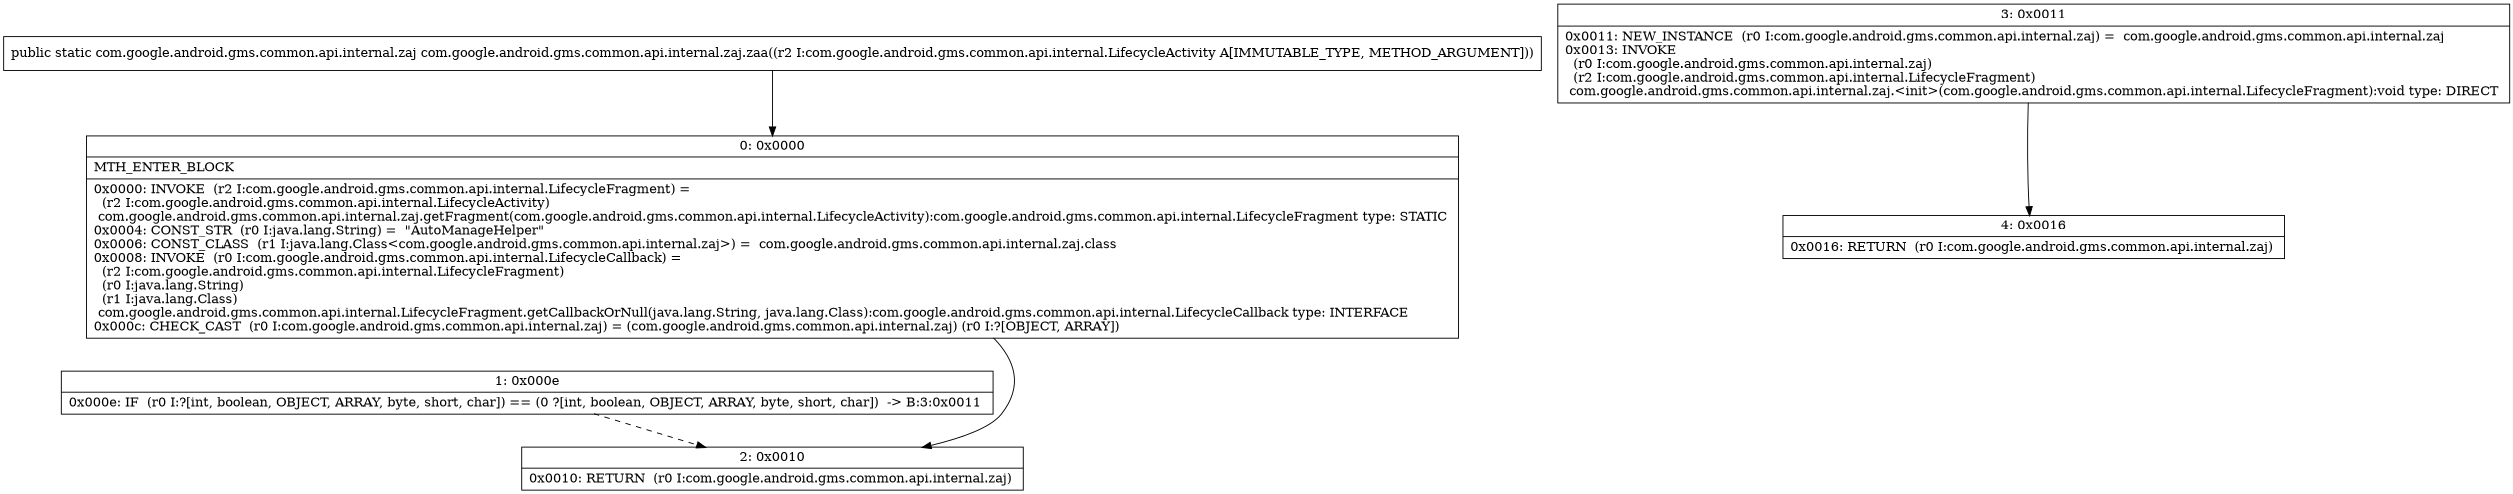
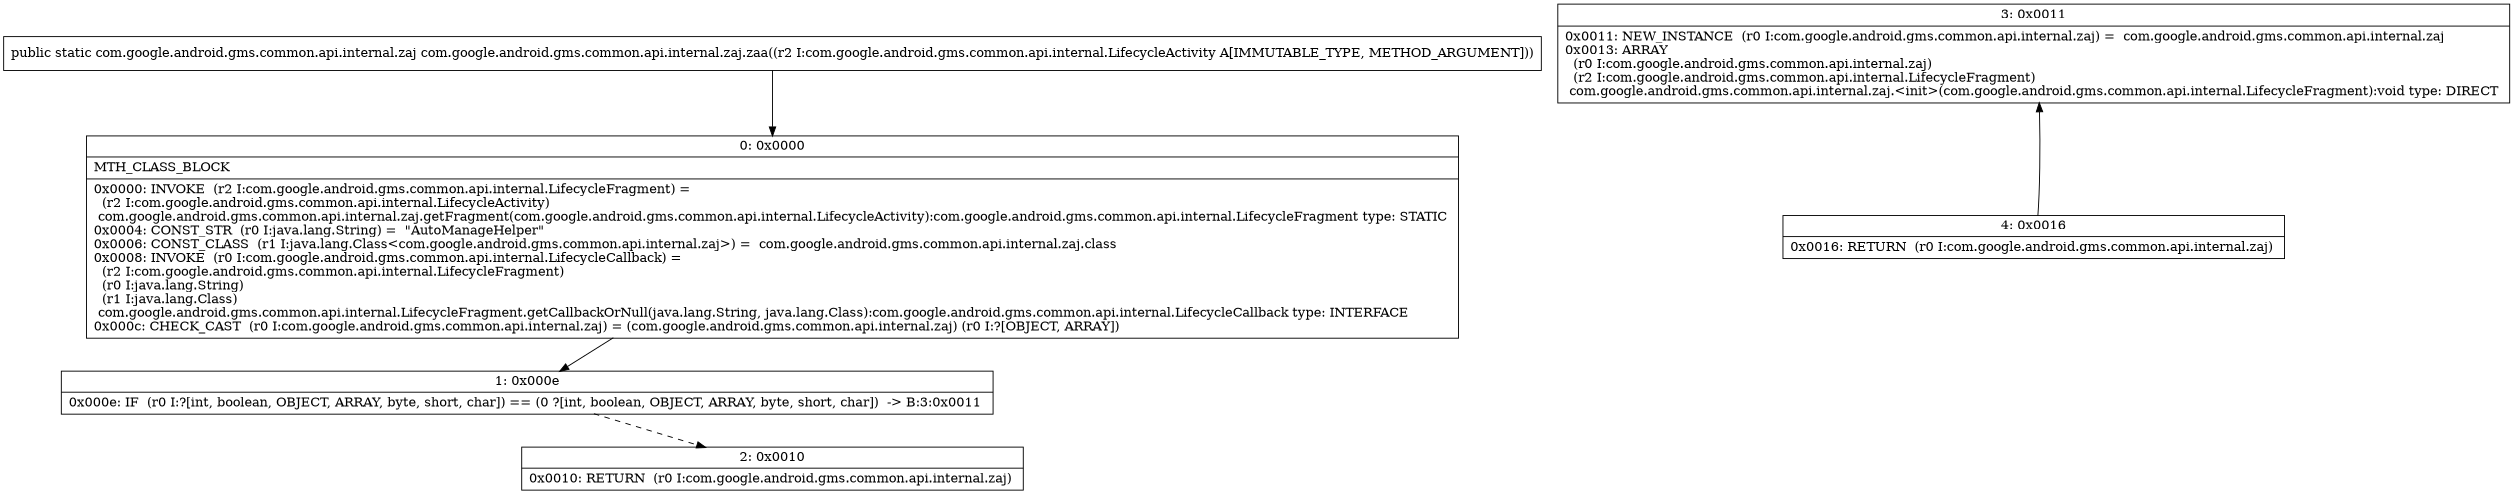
(1625, 50) -> (1620, 50)
(2028, 155) -> (2040, 164)
(164, 167) -> (162, 167)
(1003, 411) -> (590, 352)
